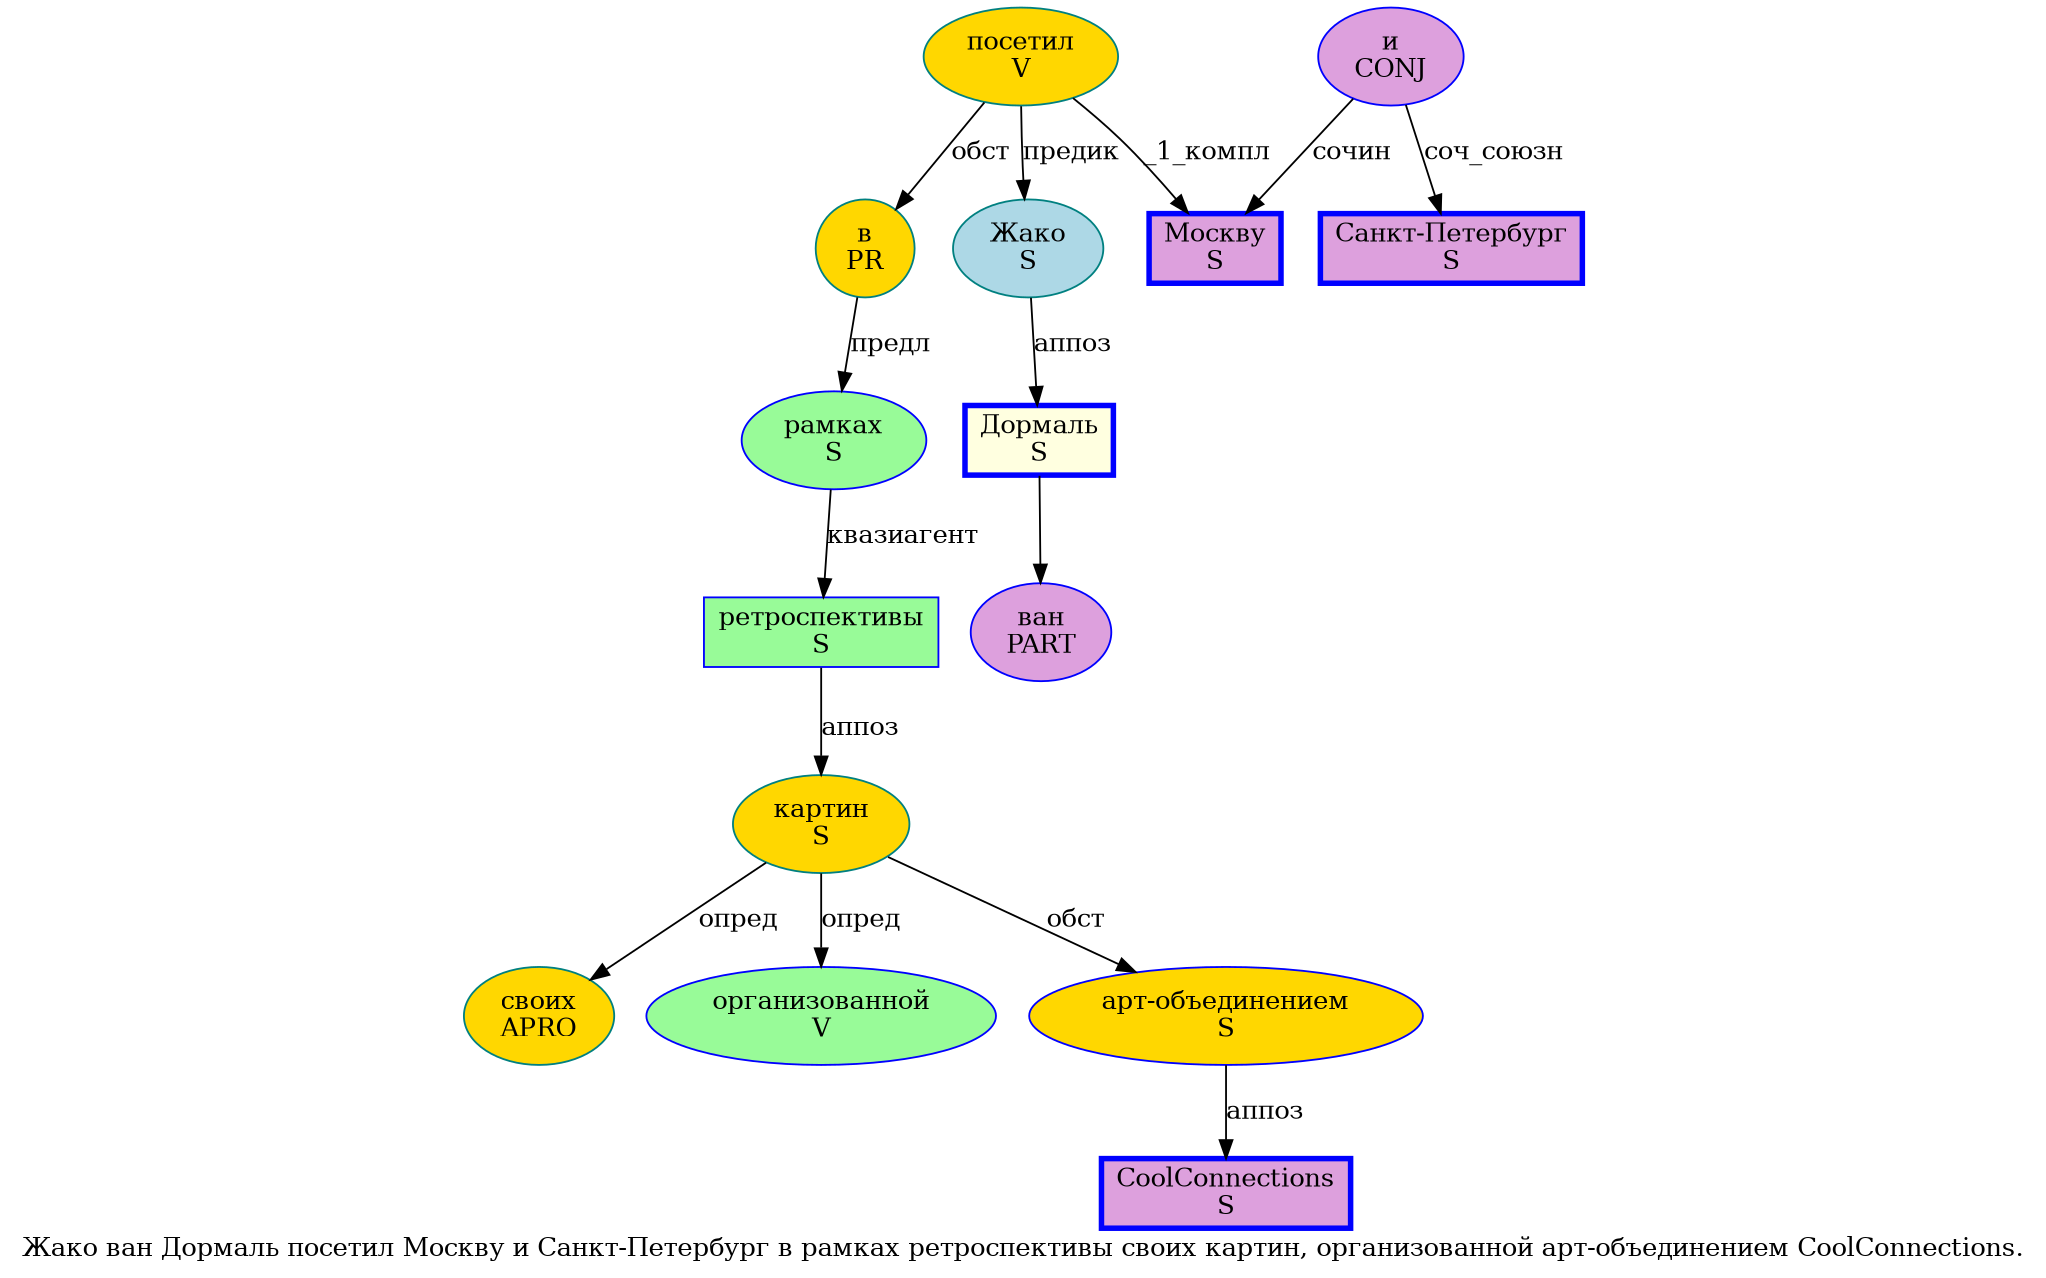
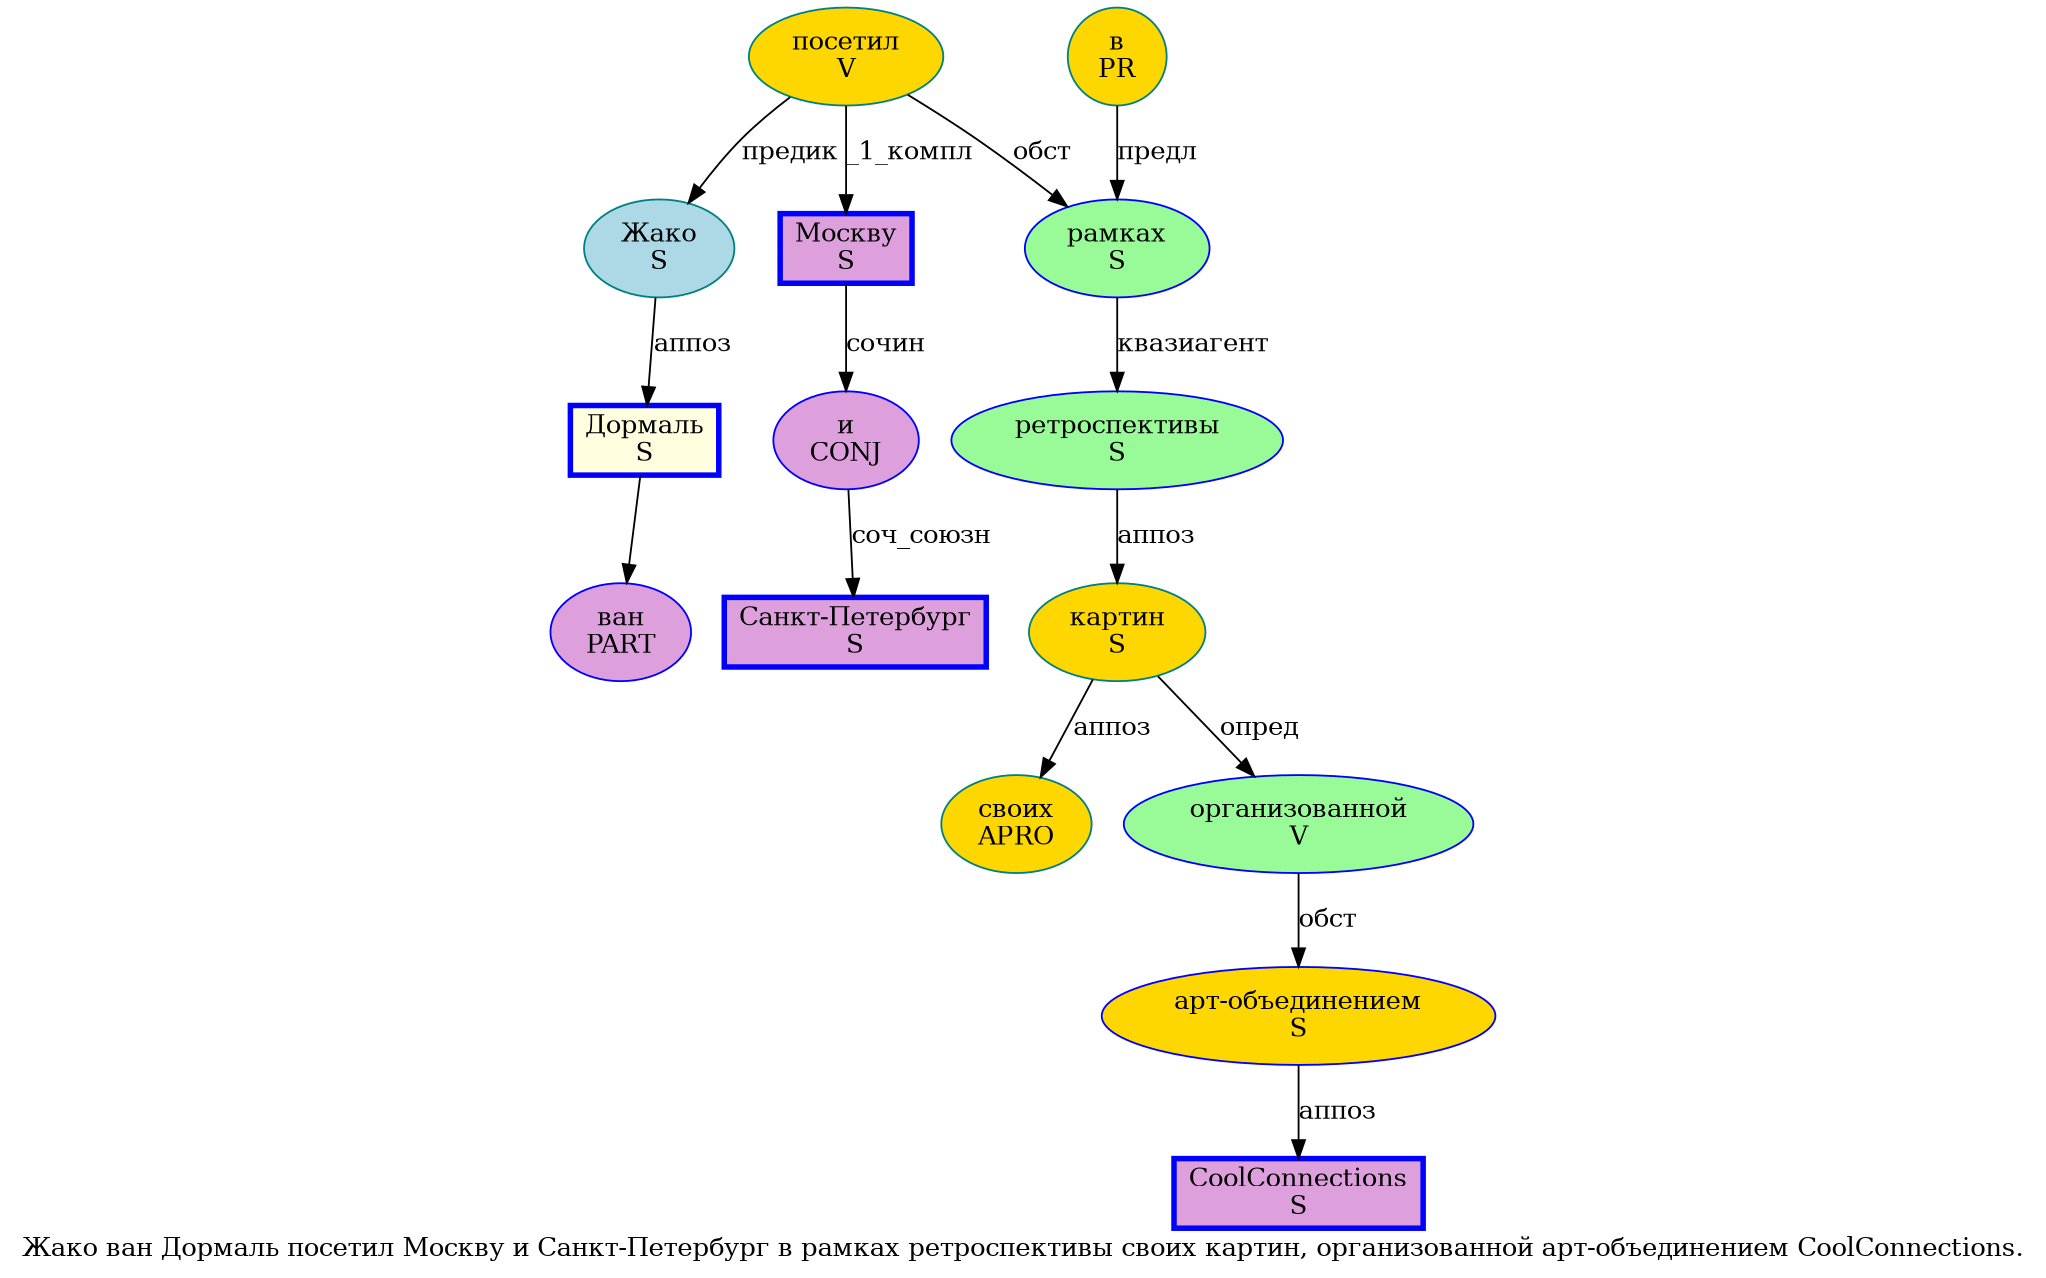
(946, 149) -> (982, 143)
(1306, 149) -> (846, 328)
(821, 632) -> (1117, 440)
(1003, 911) -> (1299, 911)
(738, 920) -> (1113, 728)
